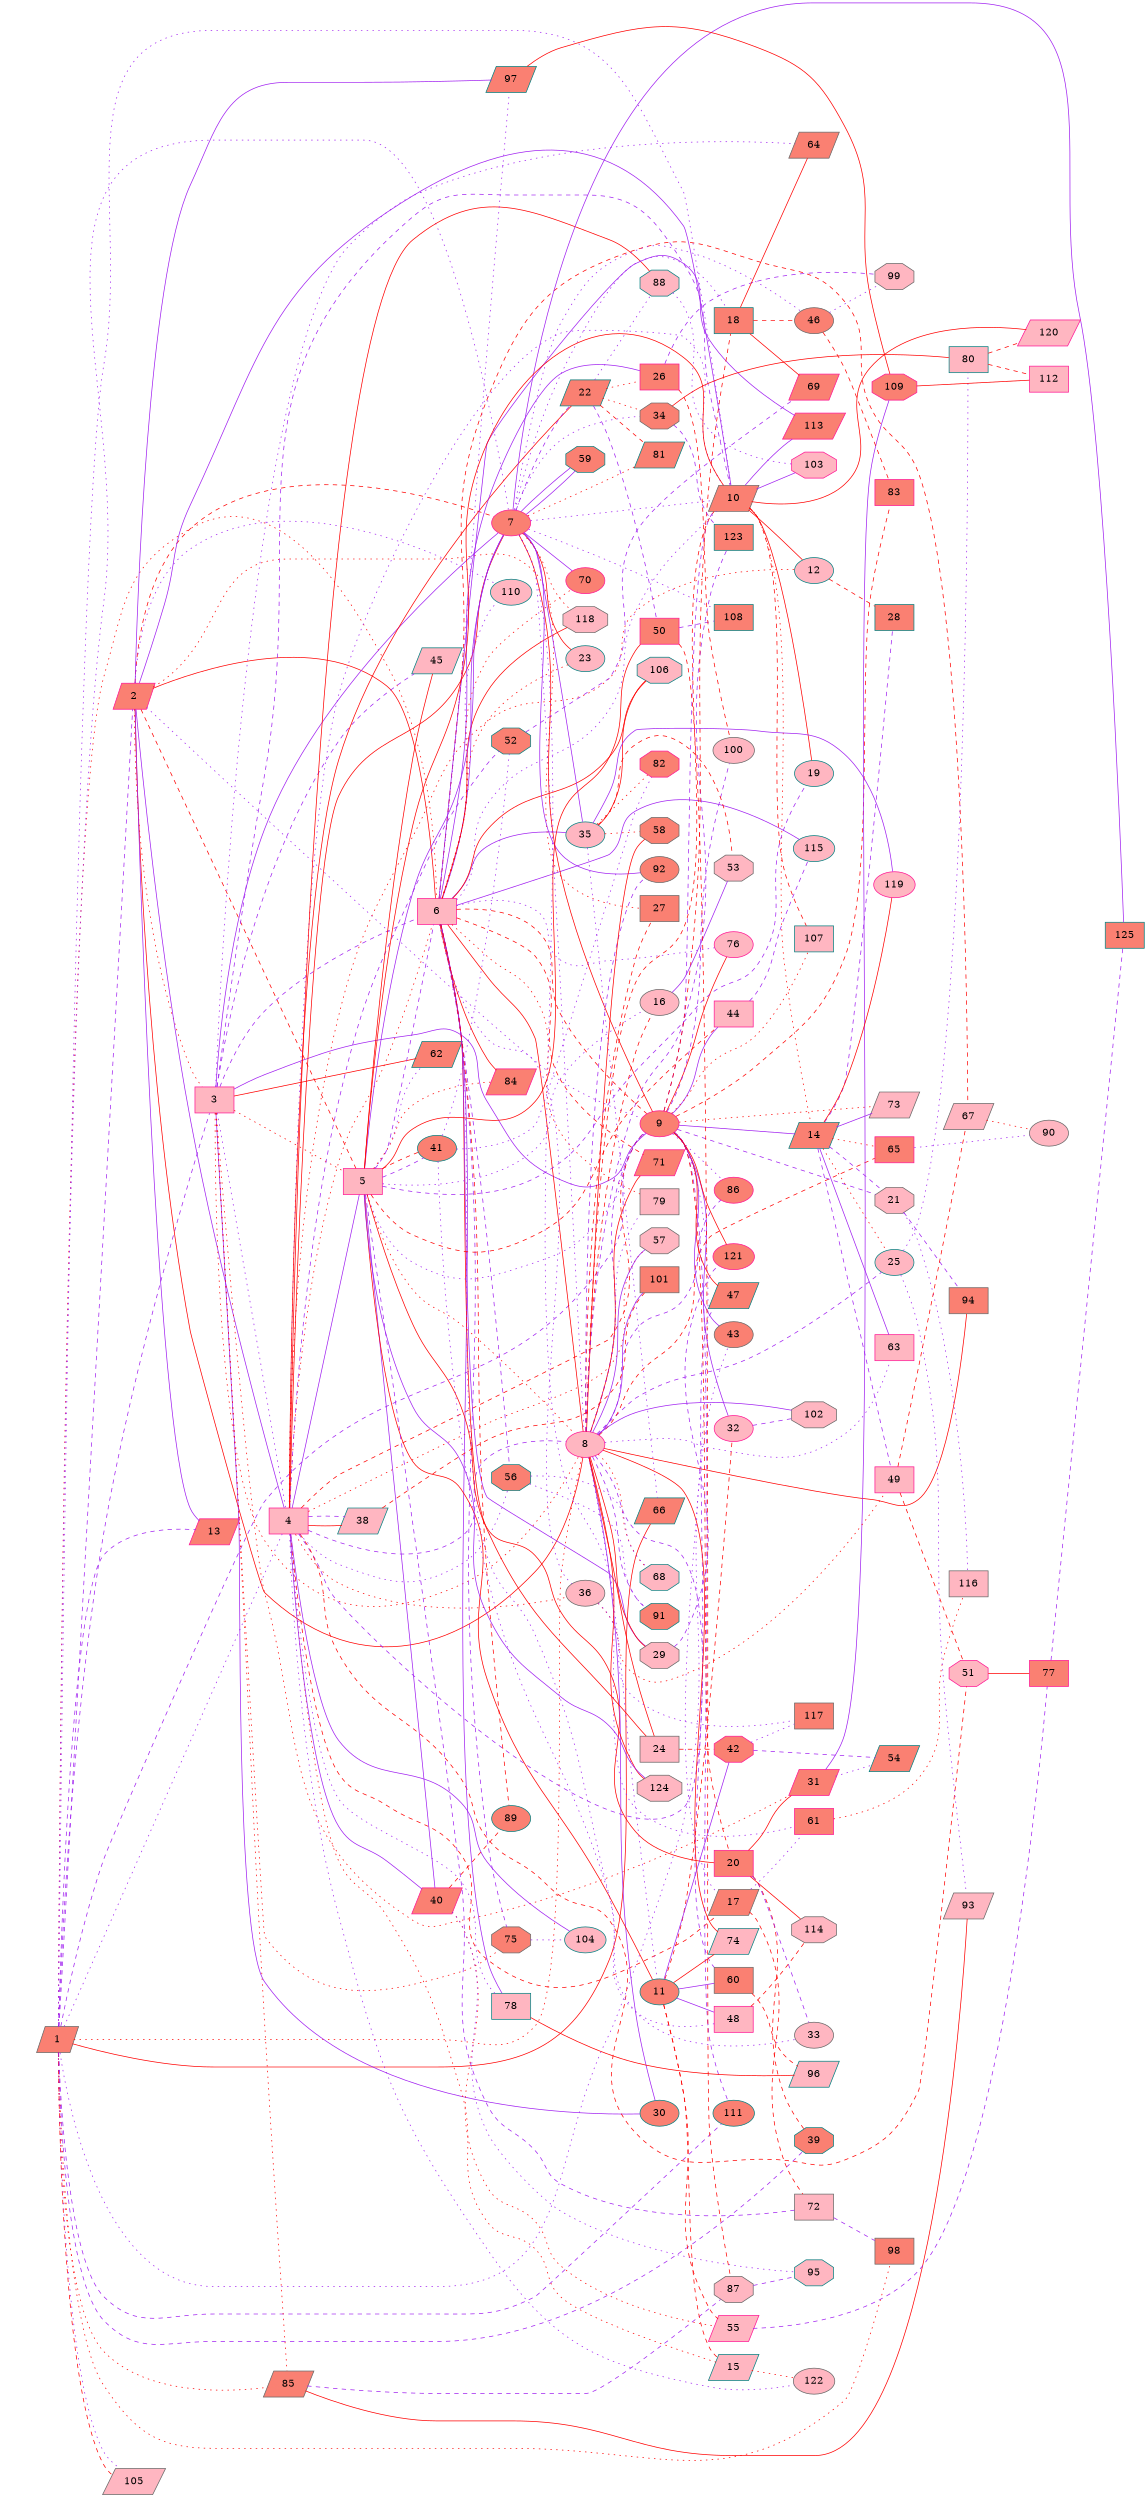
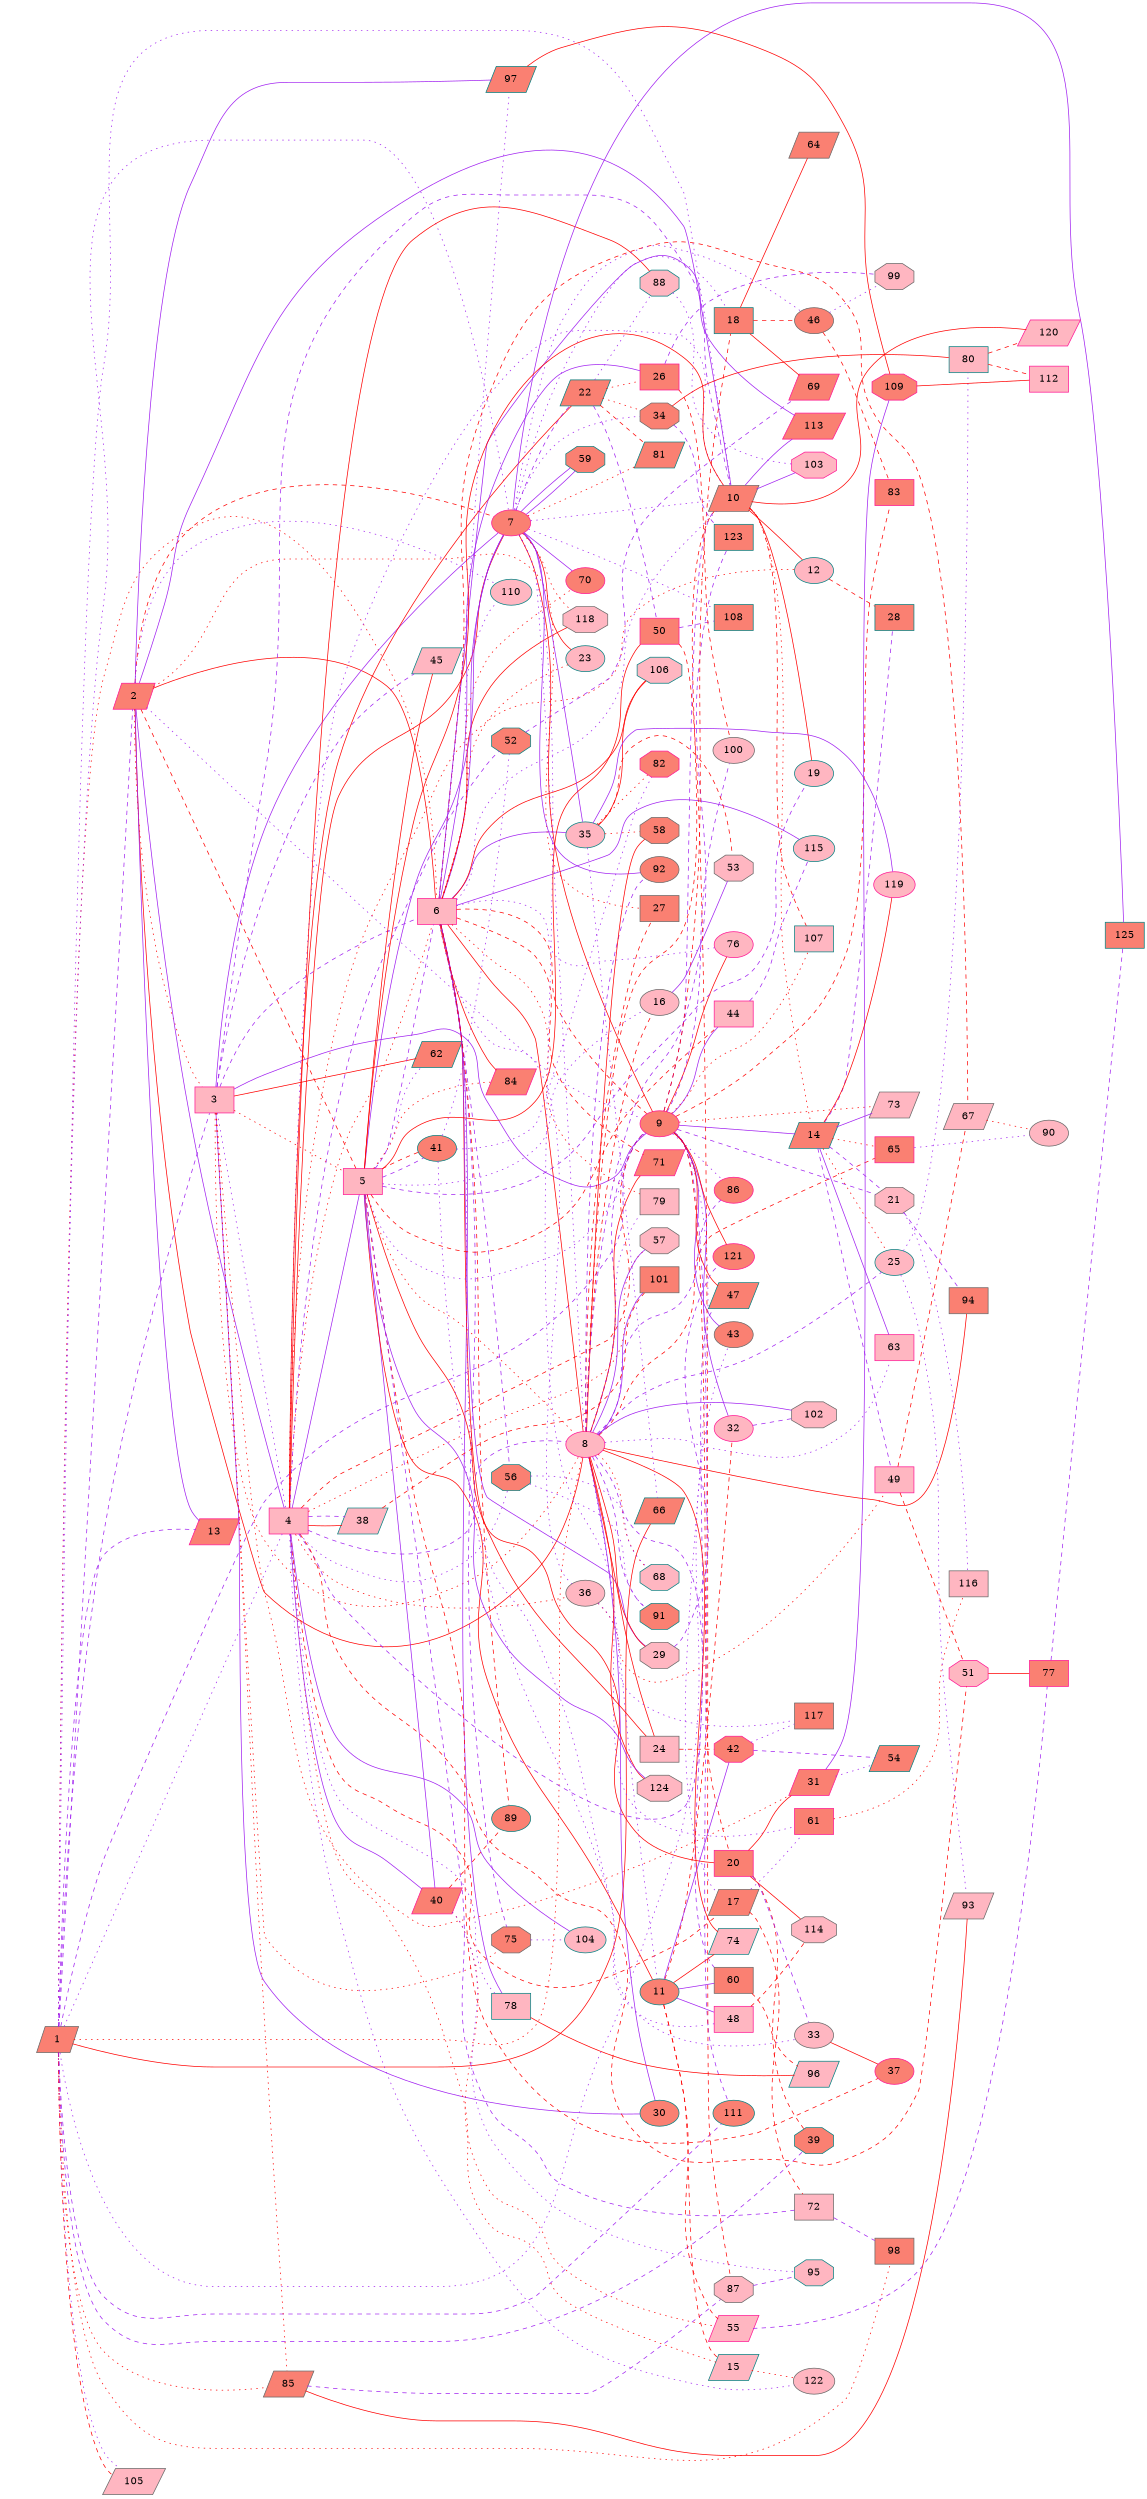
(277, 459) -> none
none -> (894, 2071)
